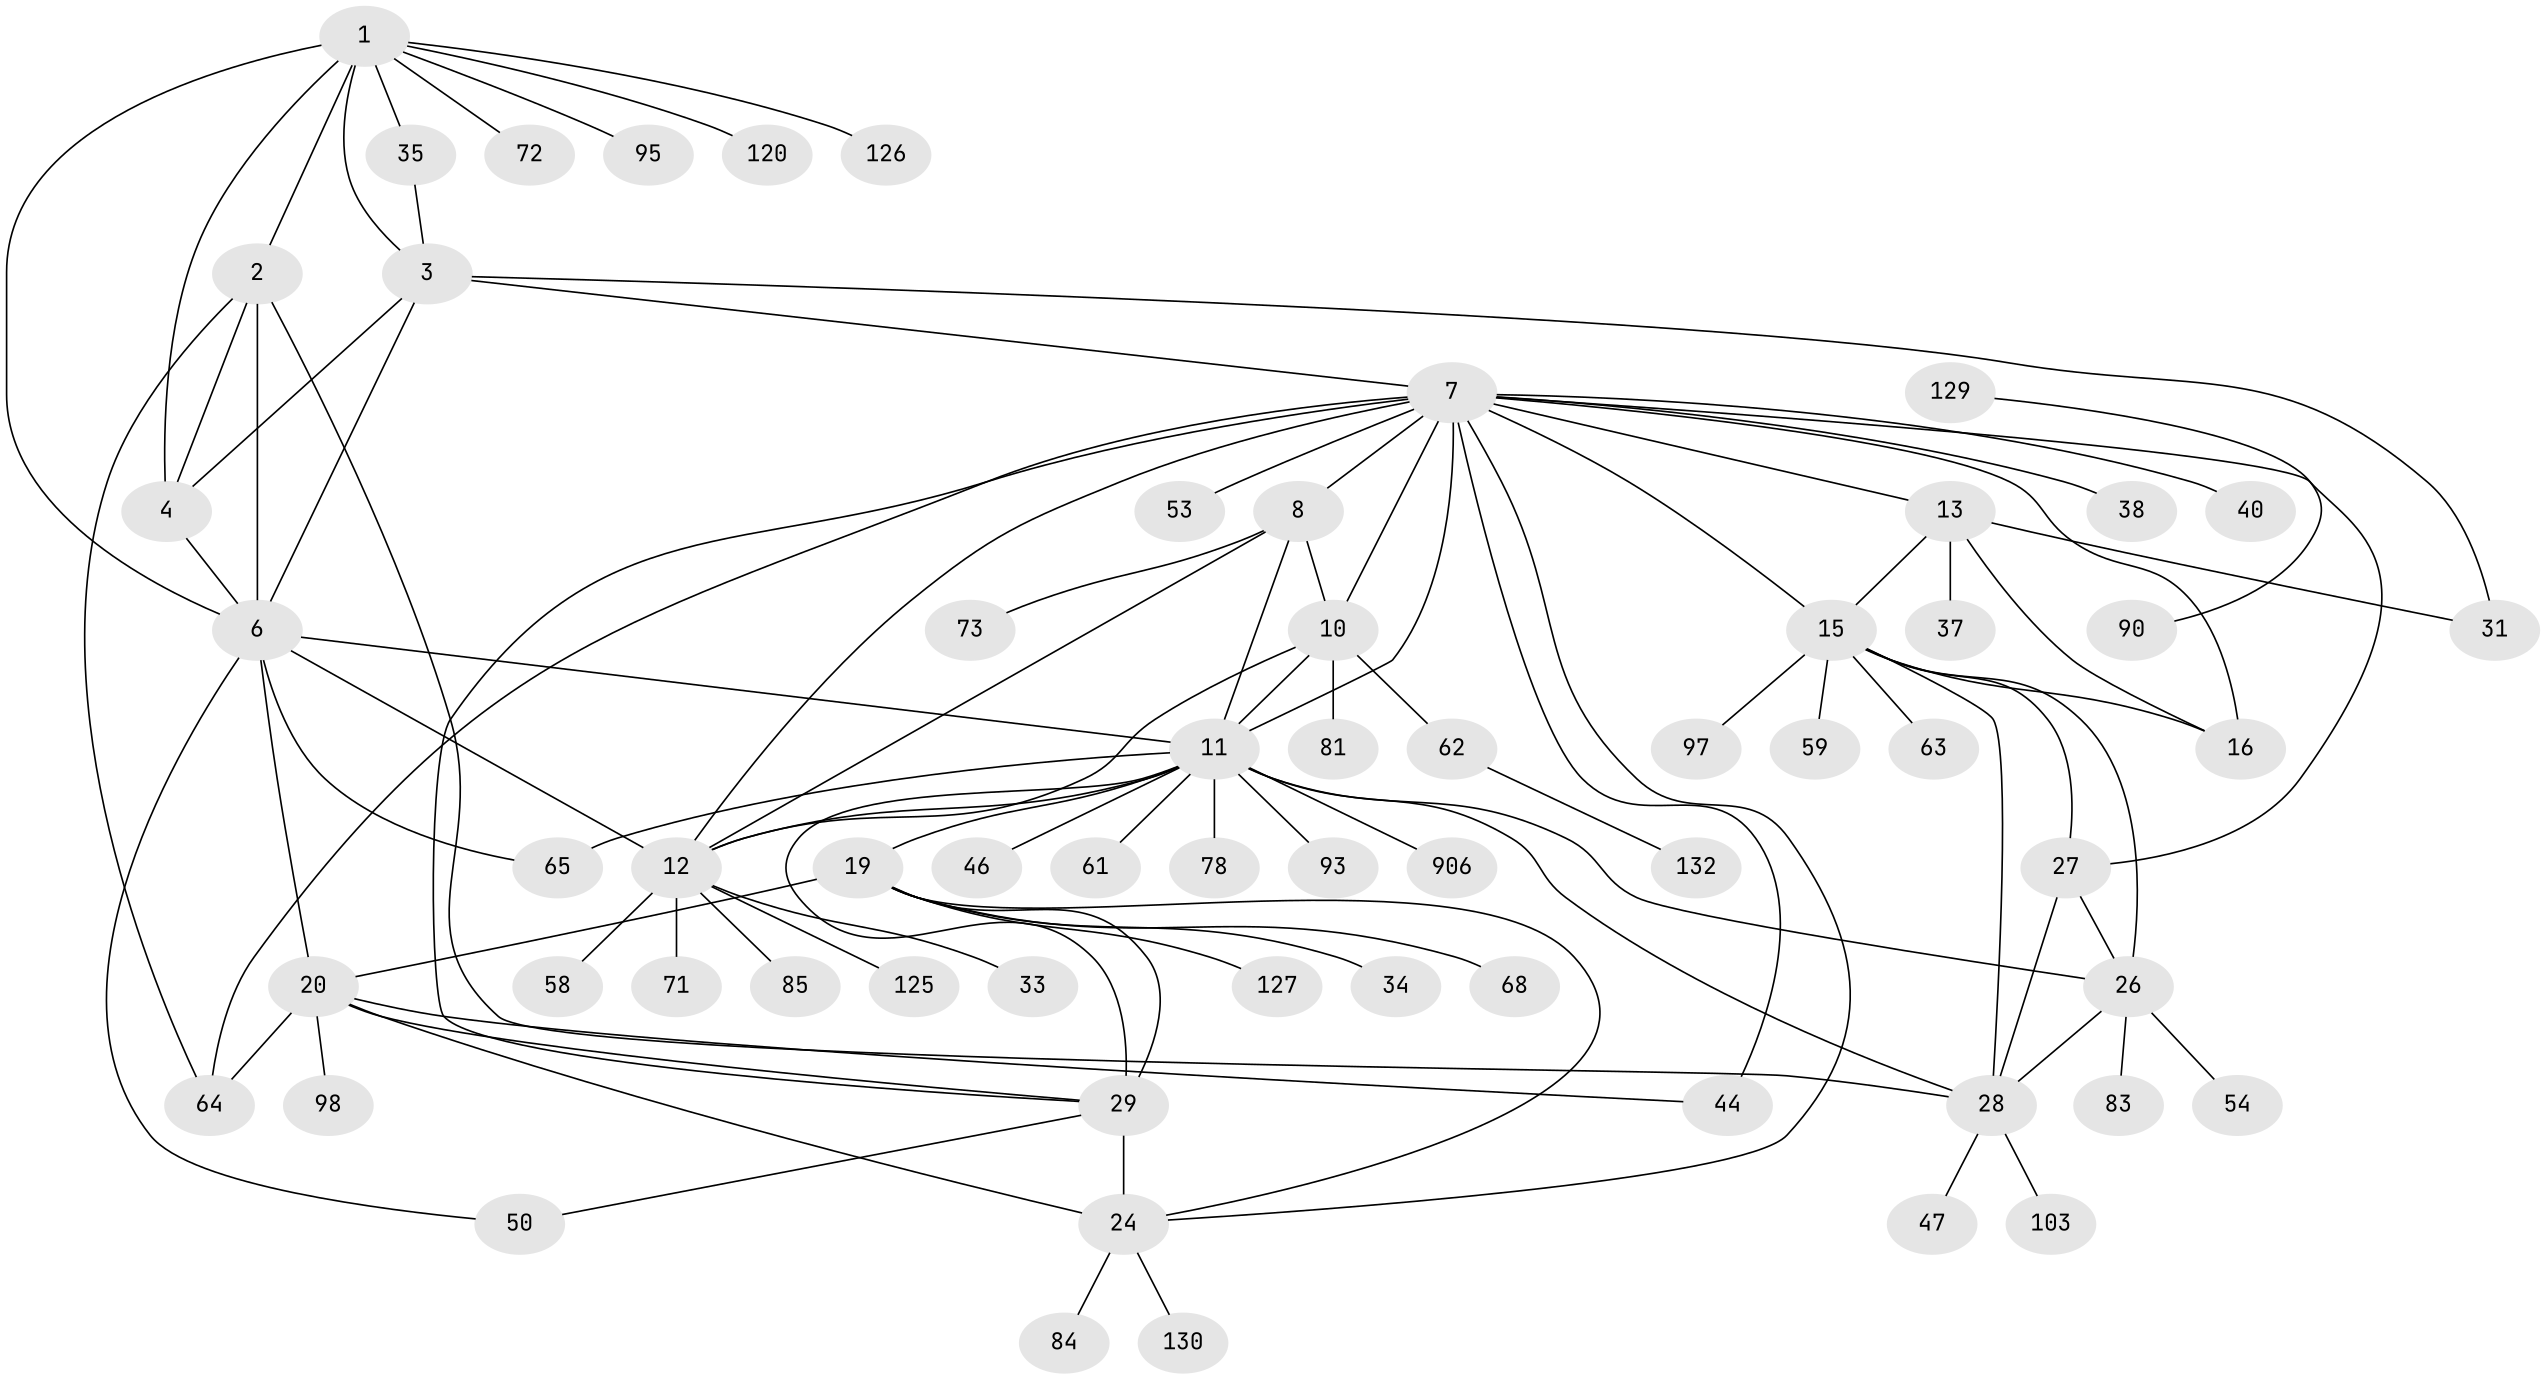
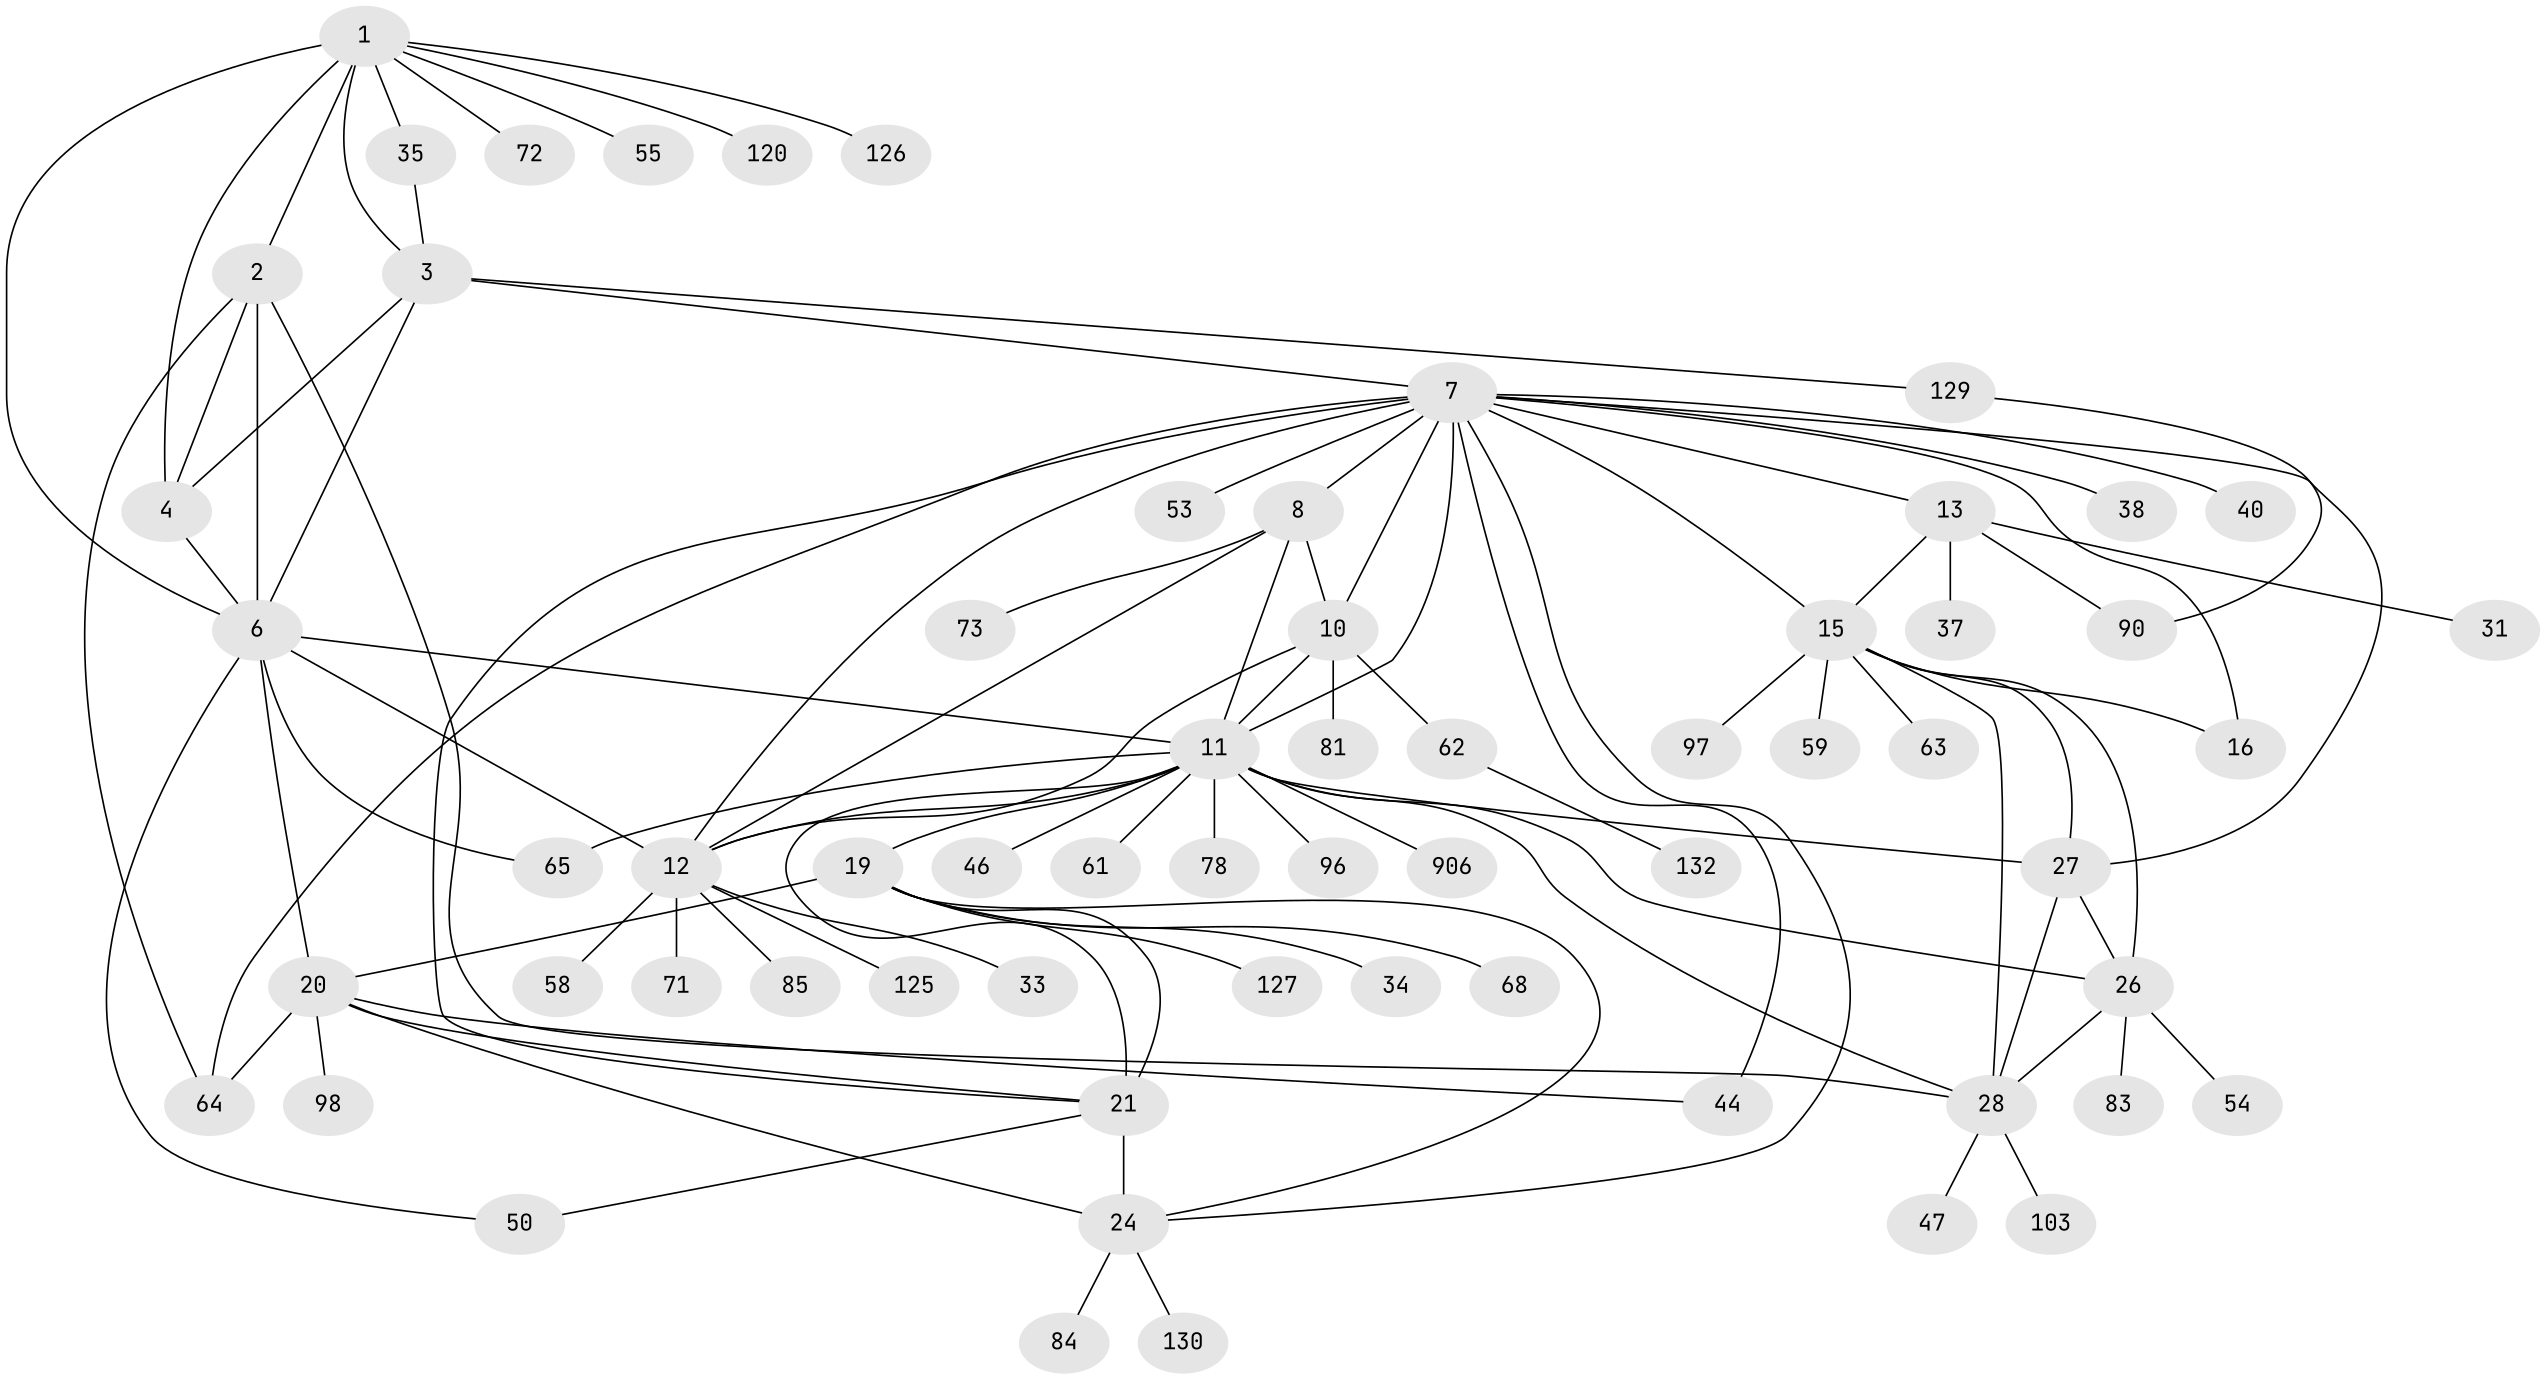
(648, 155) -> (648, 155)
(1531, 320) -> (1189, 333)
(2068, 657) -> (2041, 571)
none -> (1633, 825)
(1333, 868) -> (1333, 868)
(1124, 1106) -> (1124, 1106)
